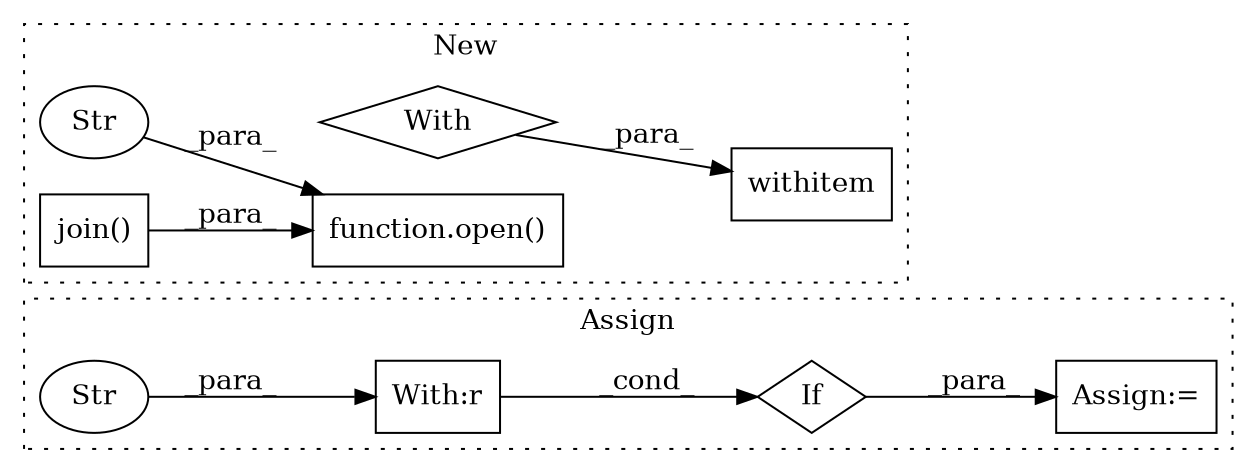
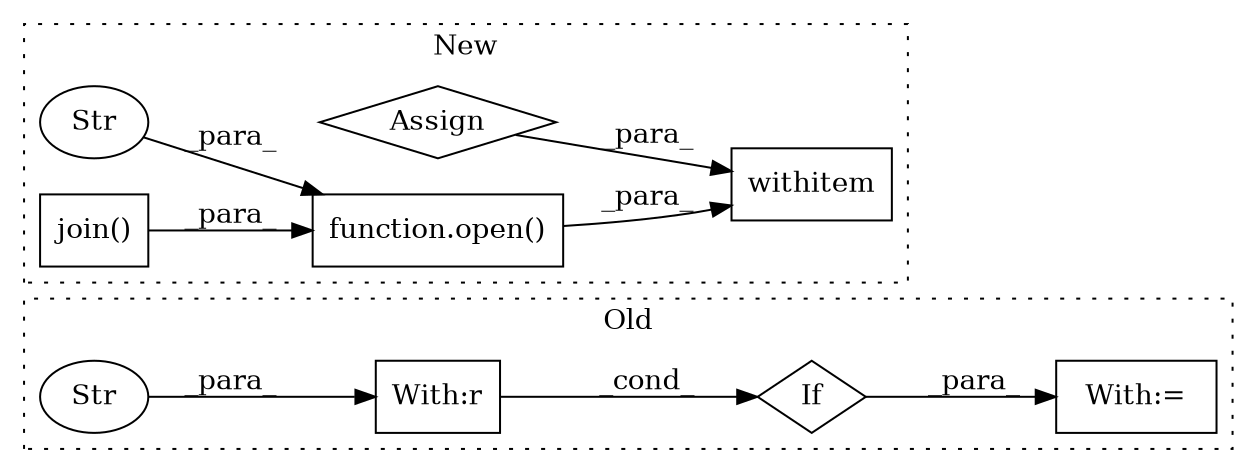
(438, 122) -> (438, 122)
none -> (638, 220)
(628, 322) -> (628, 322)
(1136, 397) -> (1136, 397)
